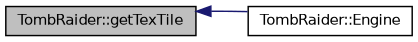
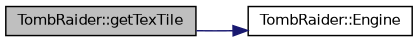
(229, 11) -> (215, 31)
